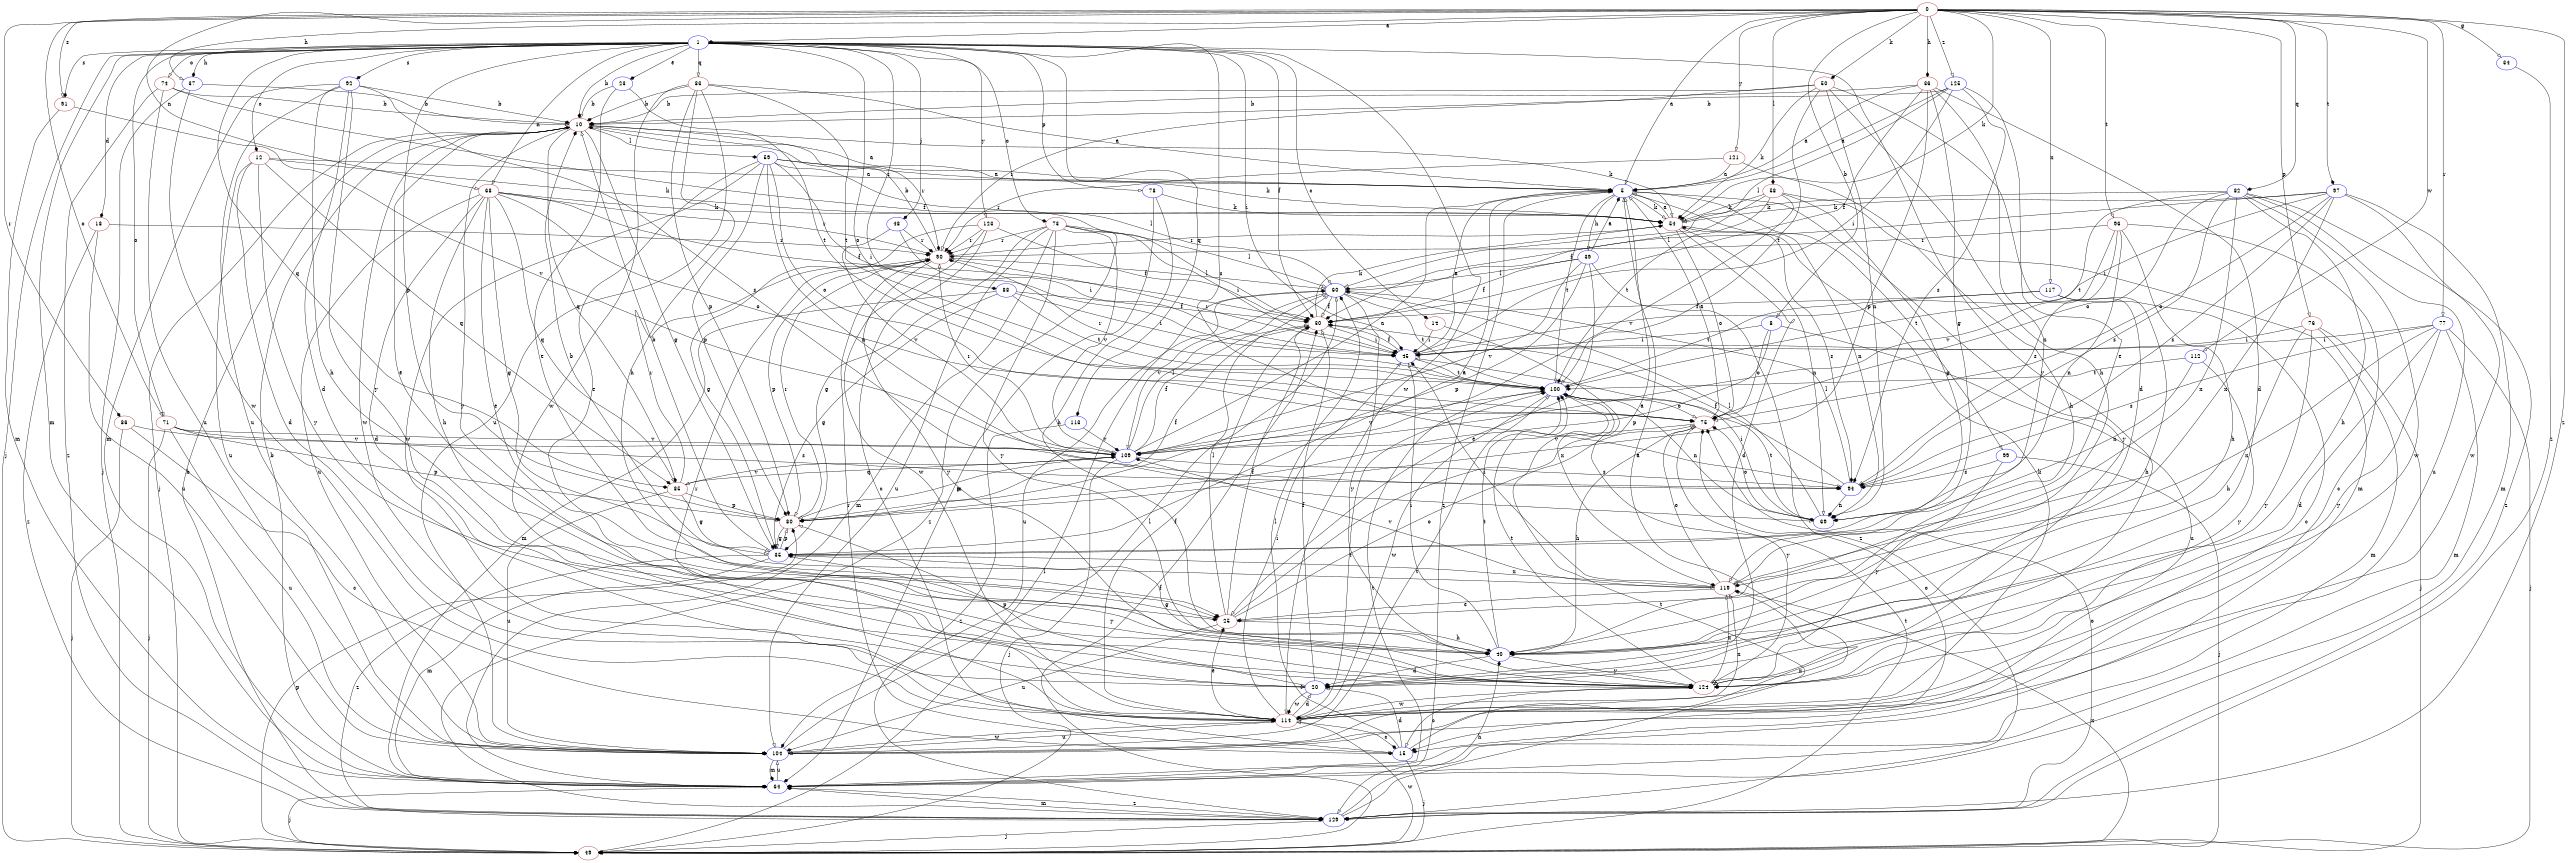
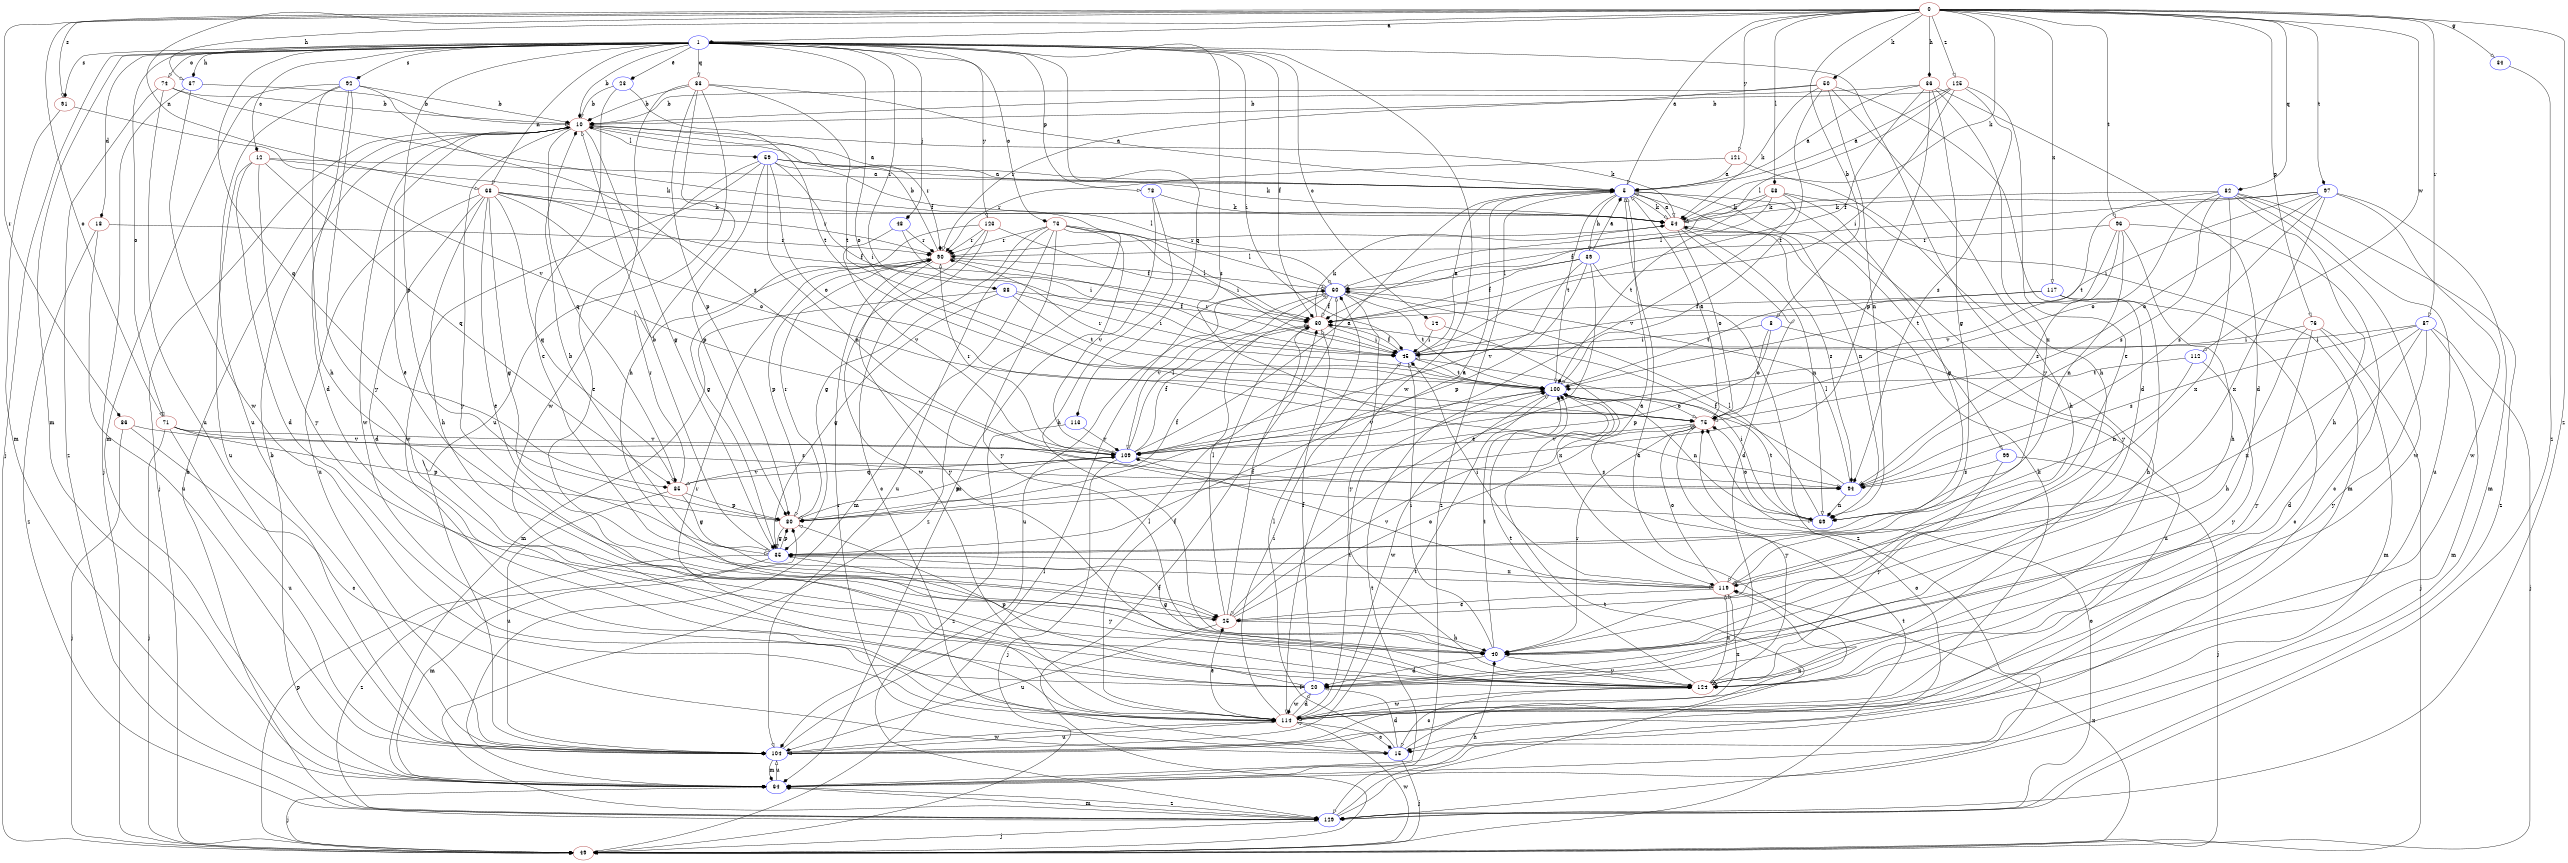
(1956, 84) -> (1958, 84)
(2443, 323) -> (2426, 323)
(1578, 539) -> (1578, 539)
(783, 541) -> (783, 541)
